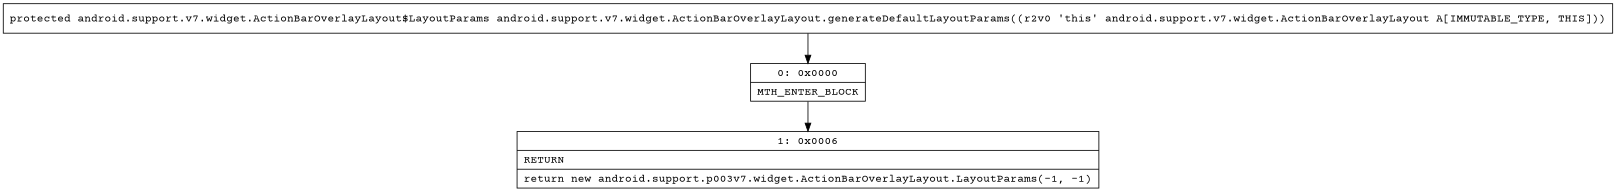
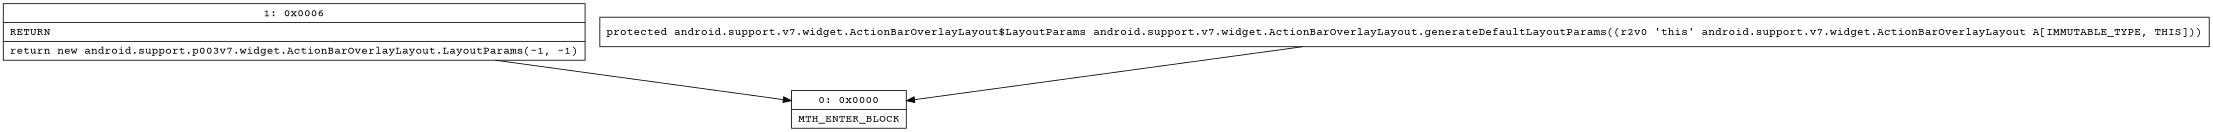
(808, 112) -> (639, 80)
